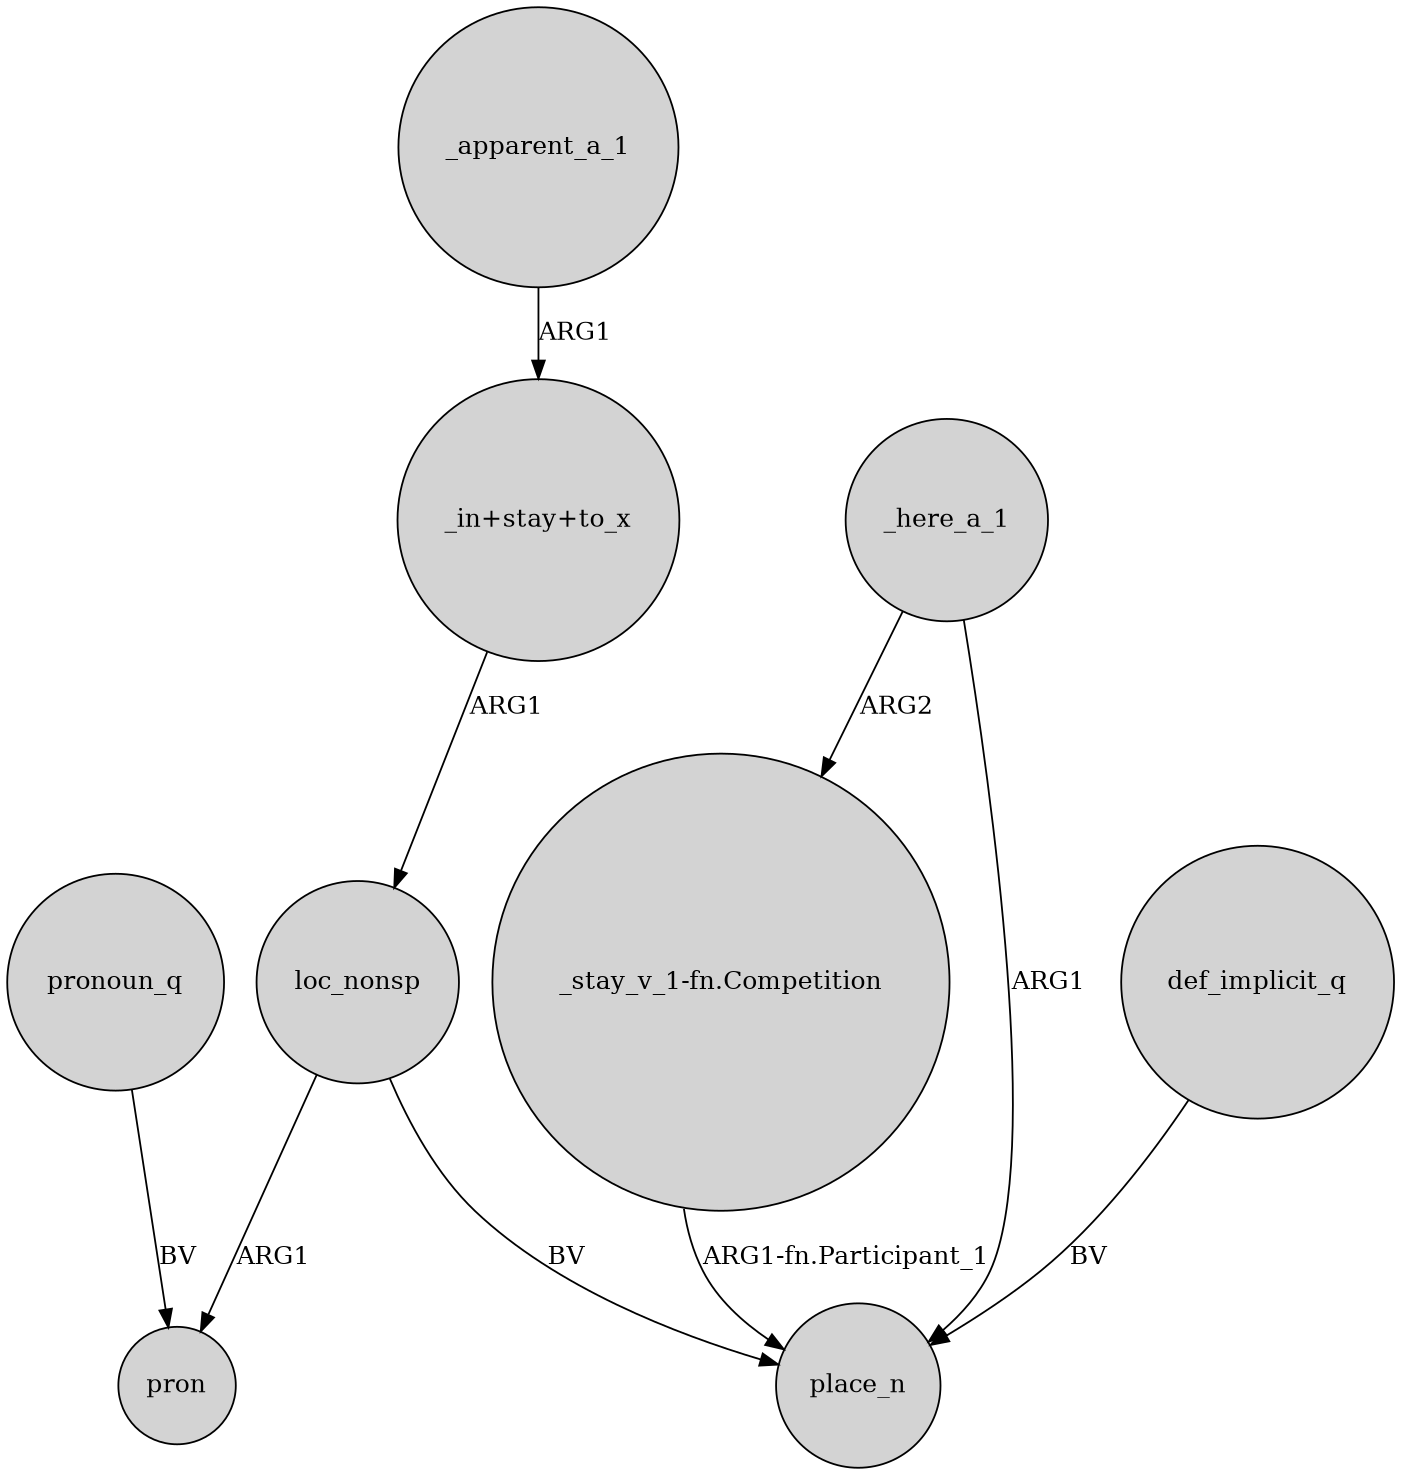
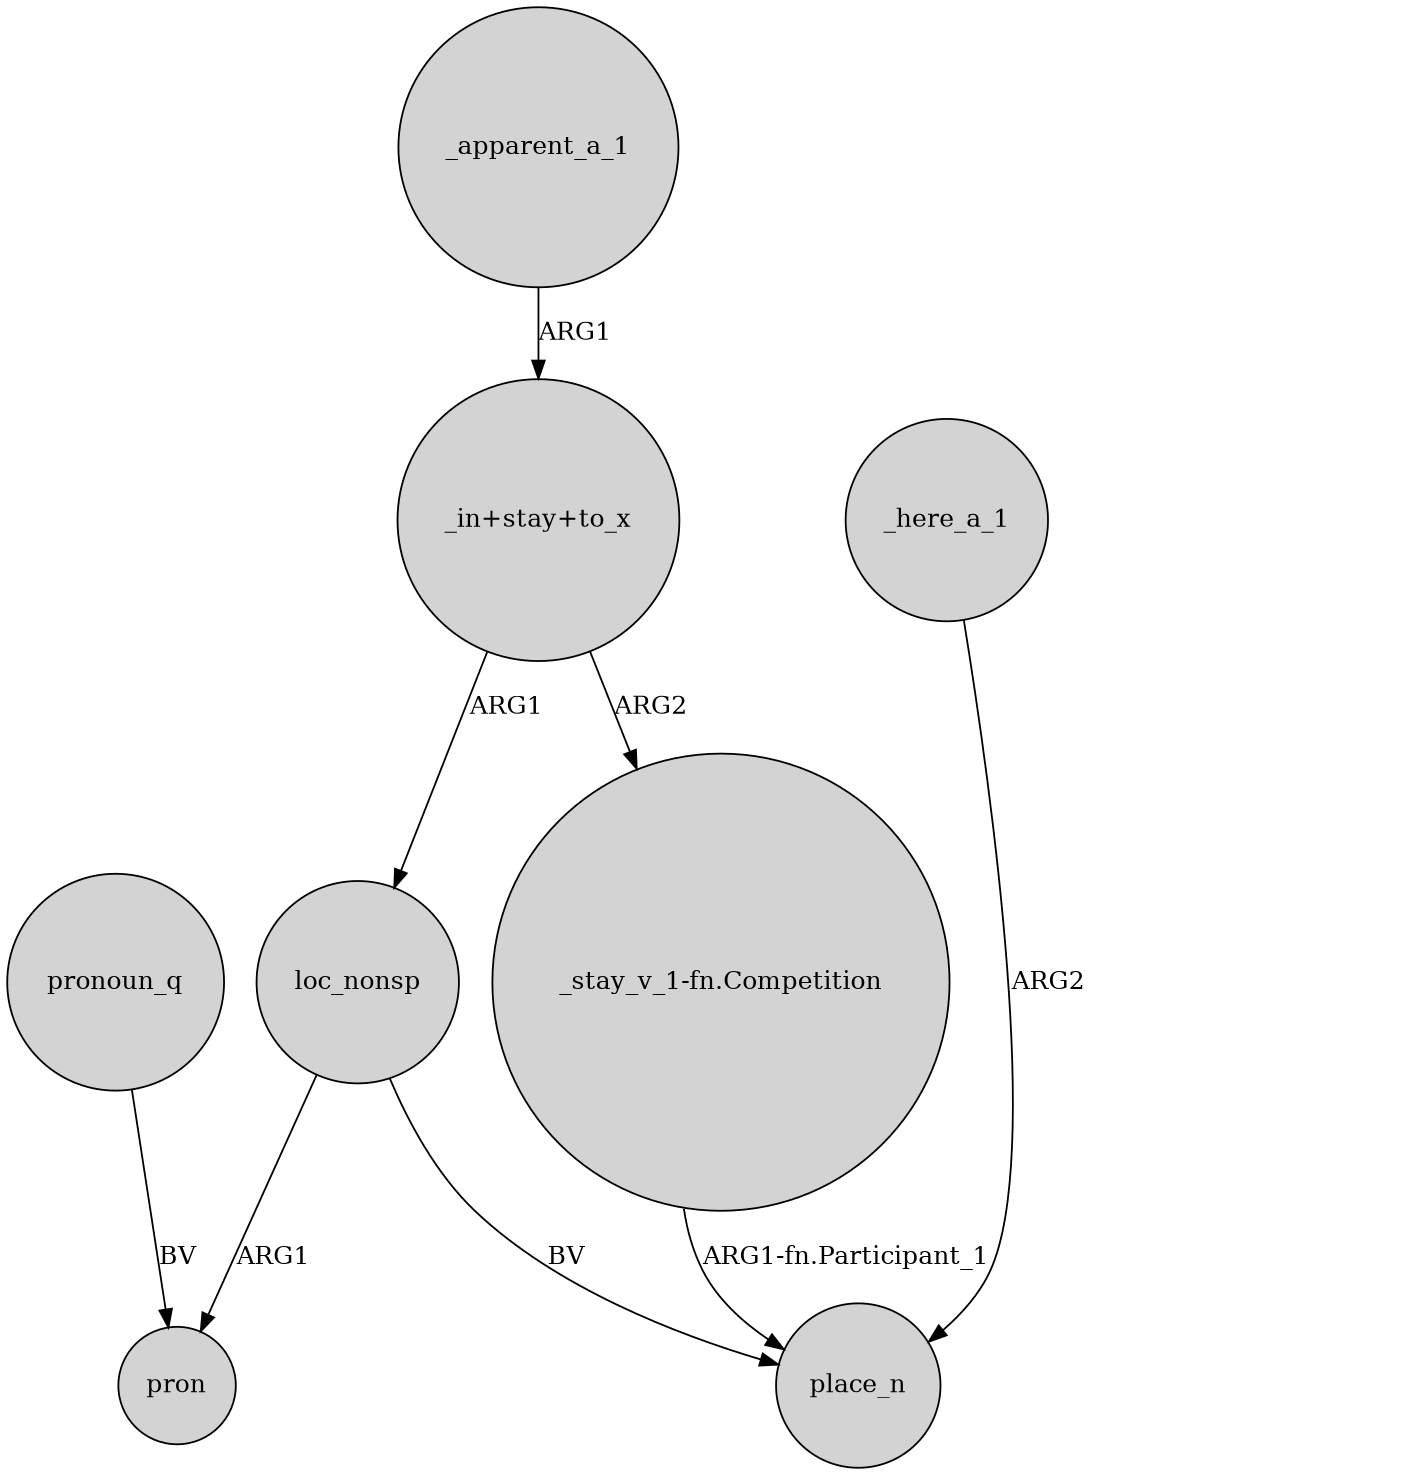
(866, 686) -> (610, 702)
(1049, 982) -> (1049, 982)
(1258, 982) -> none
